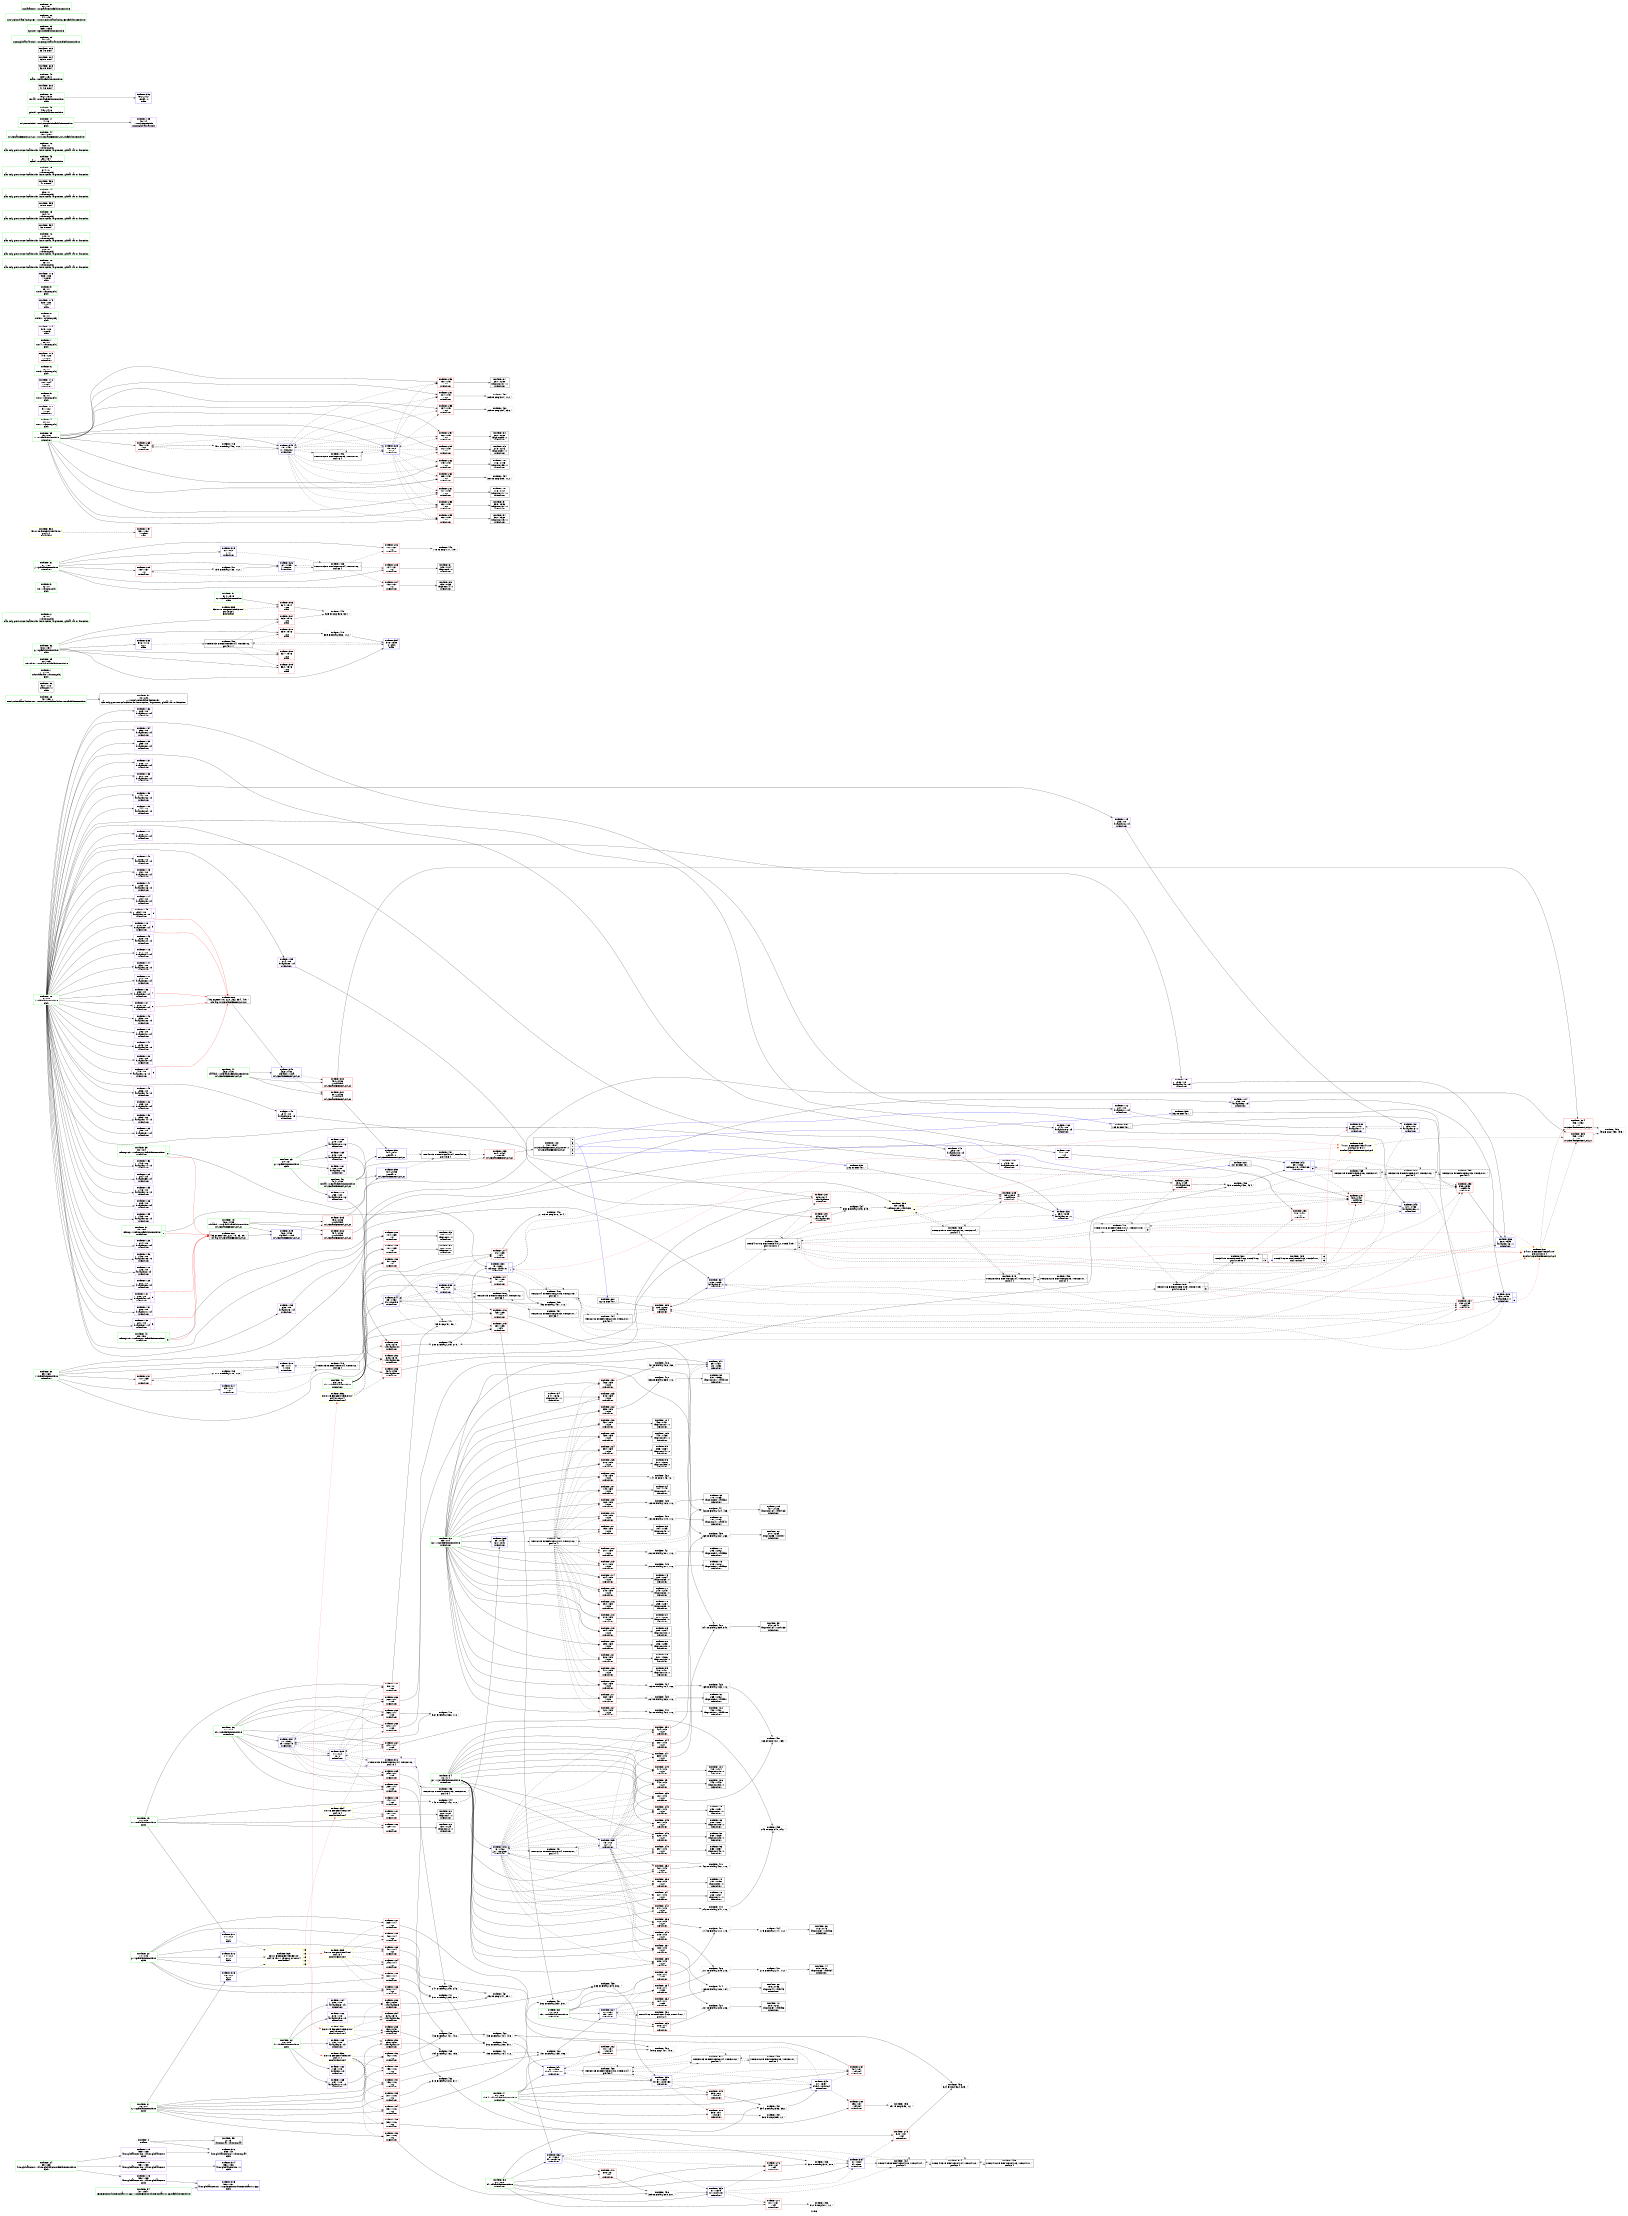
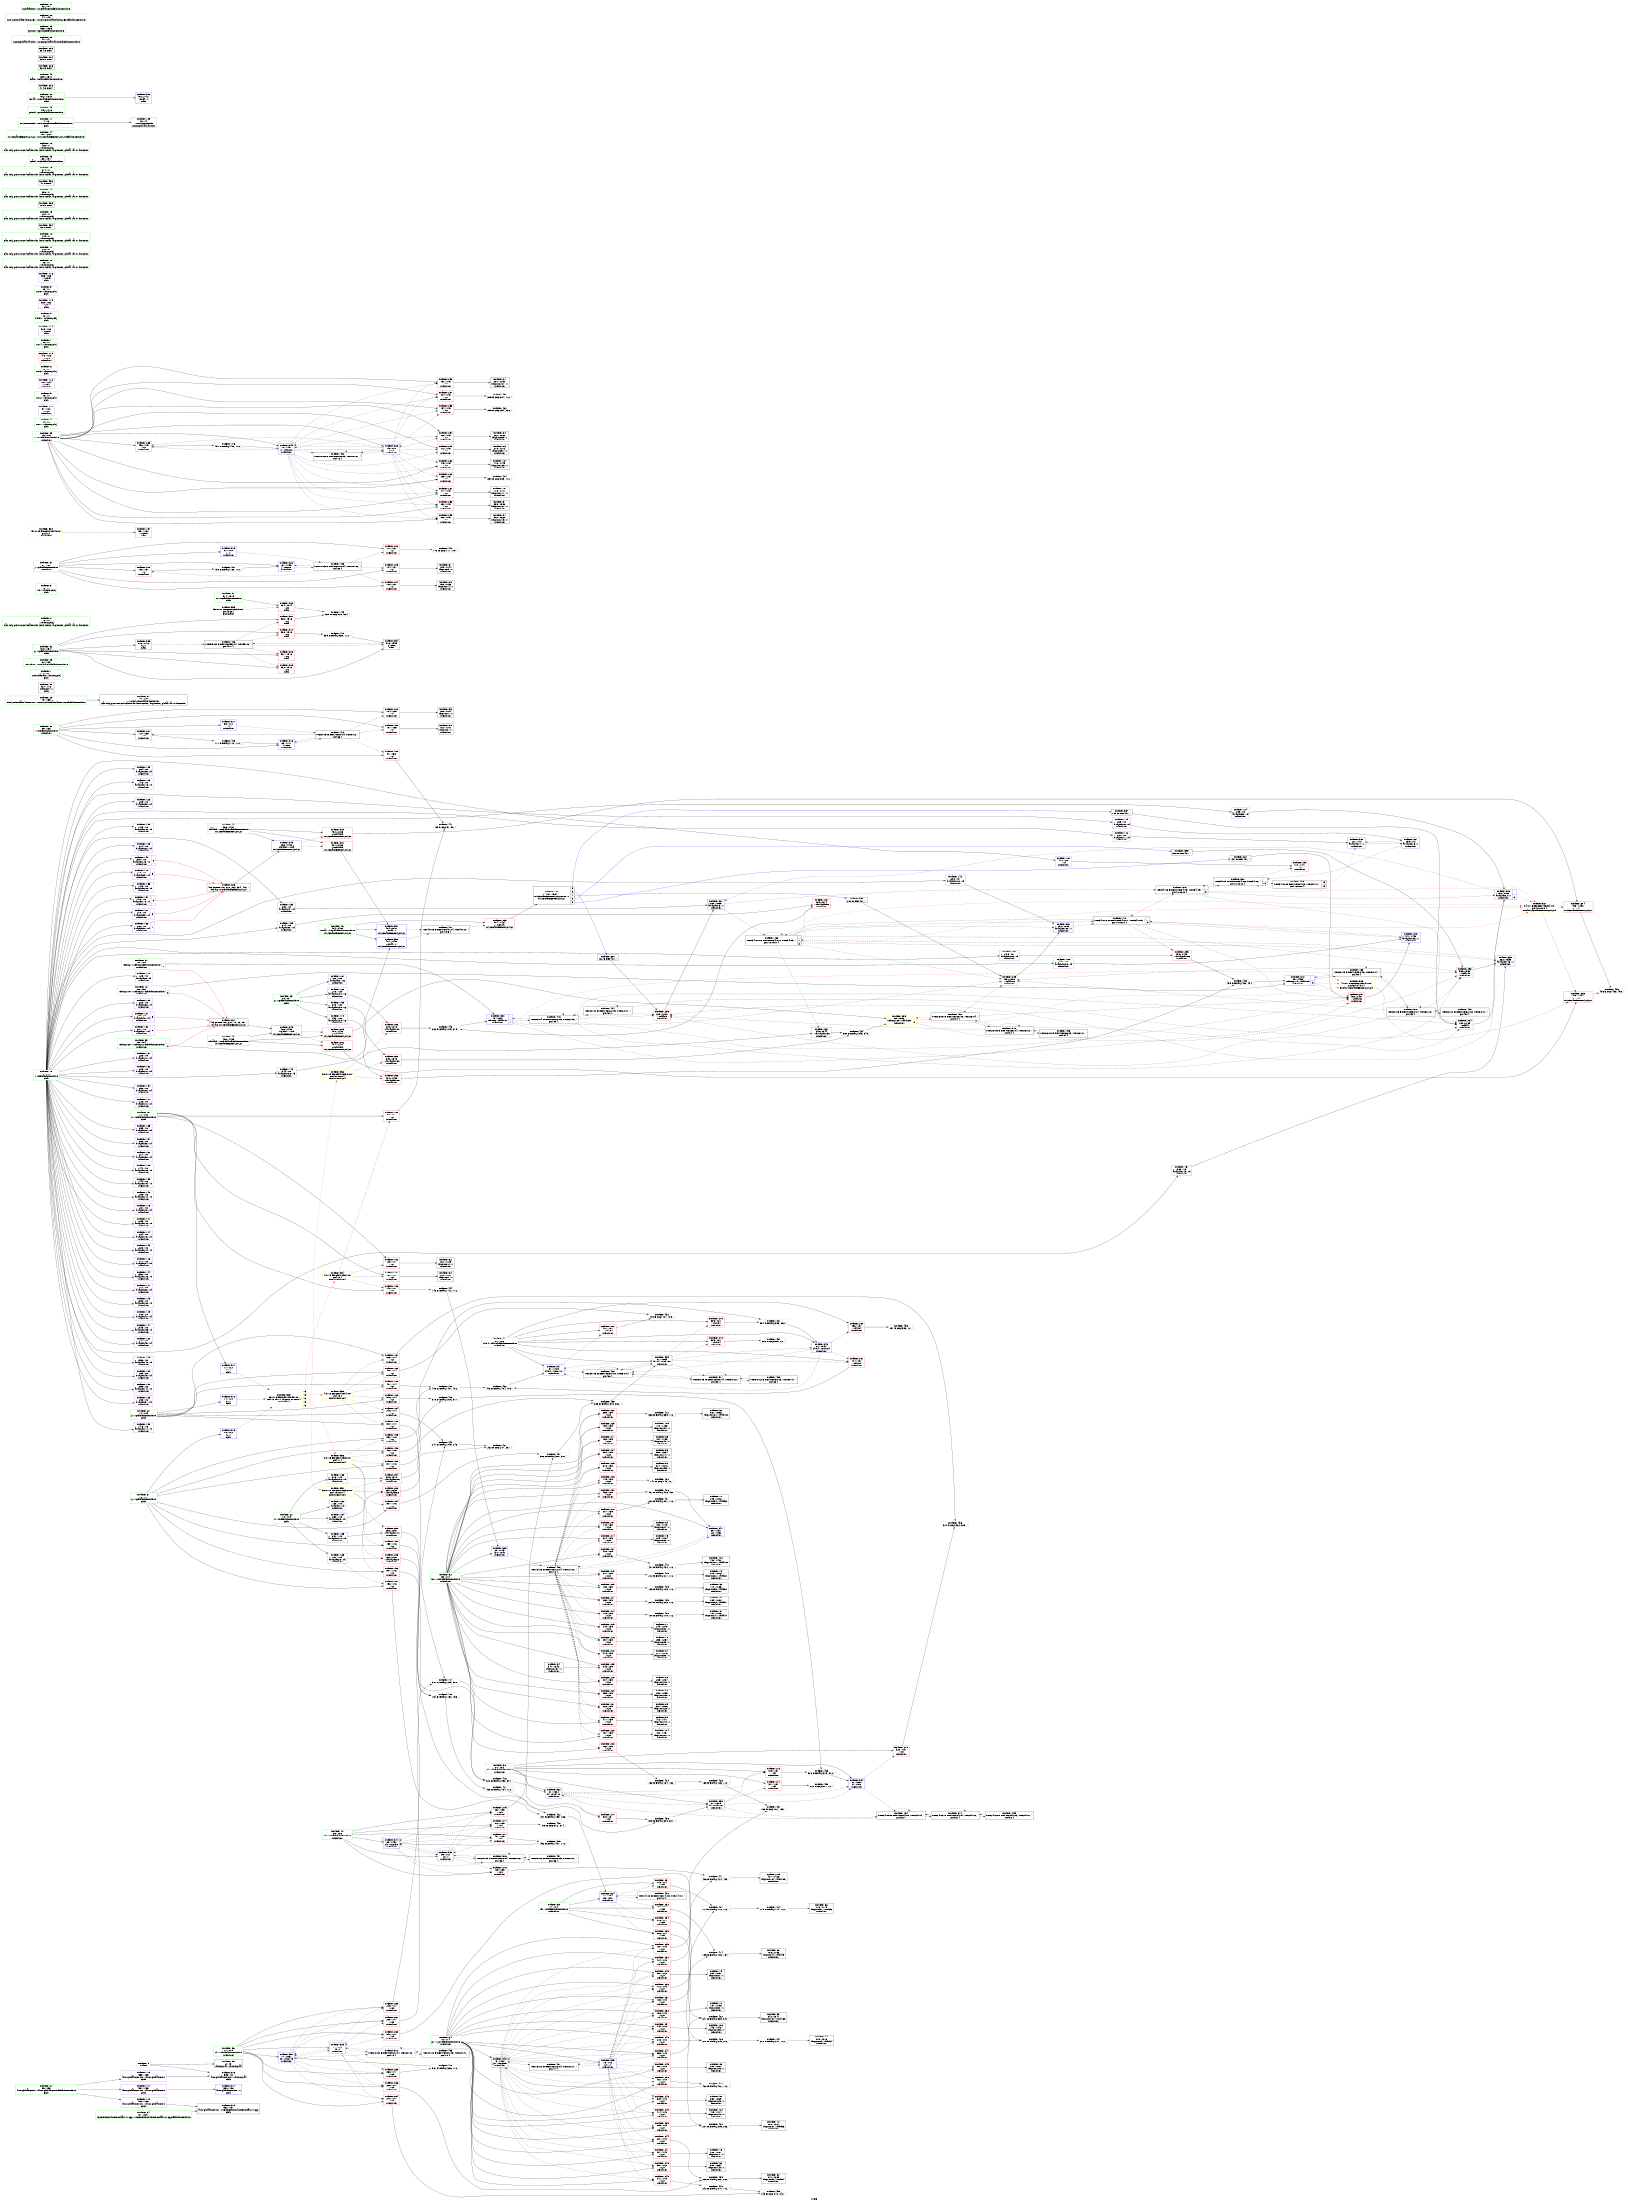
(368, 2078) -> (362, 1576)
